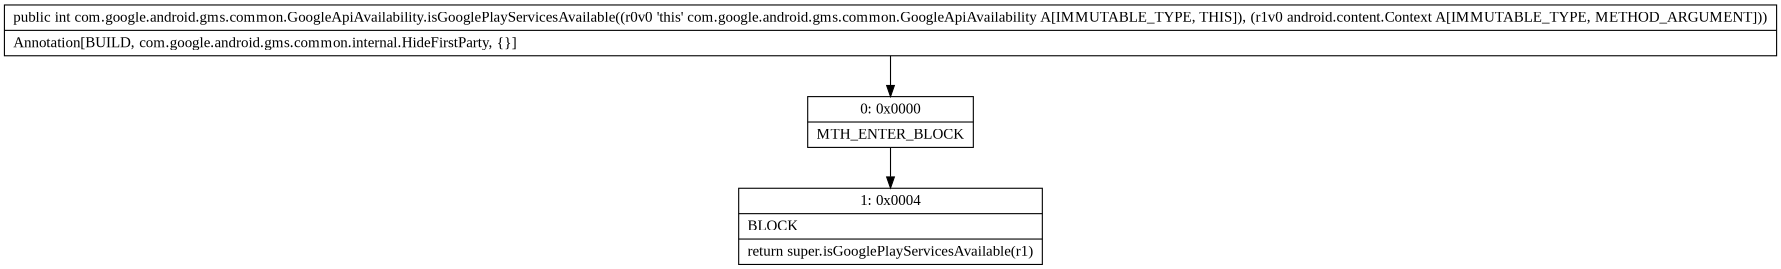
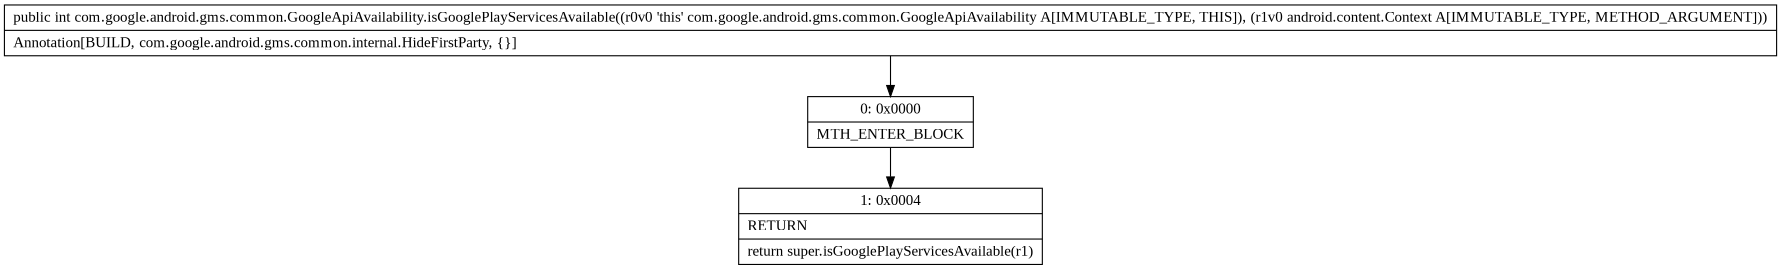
(773, 226) -> (778, 226)
